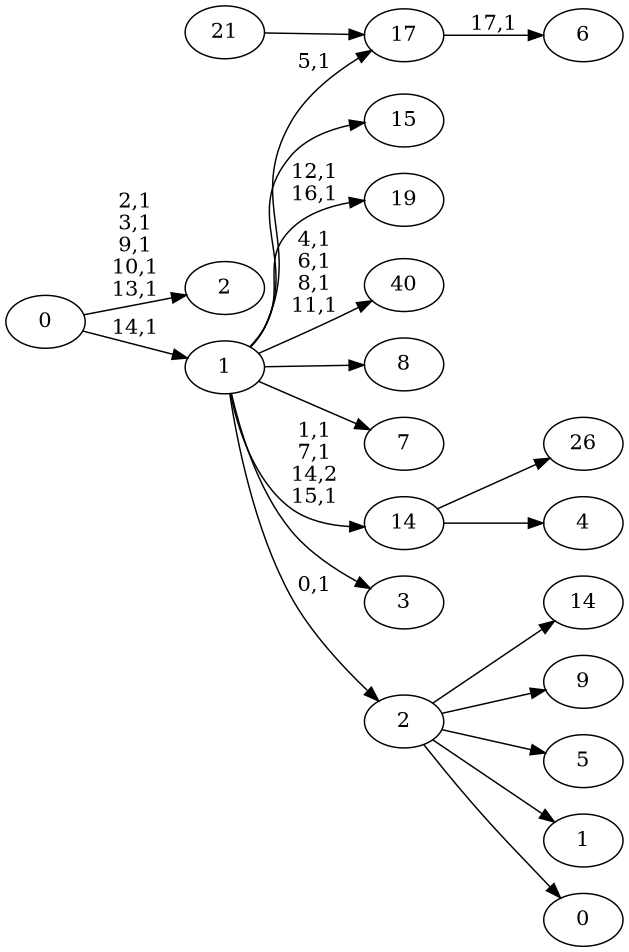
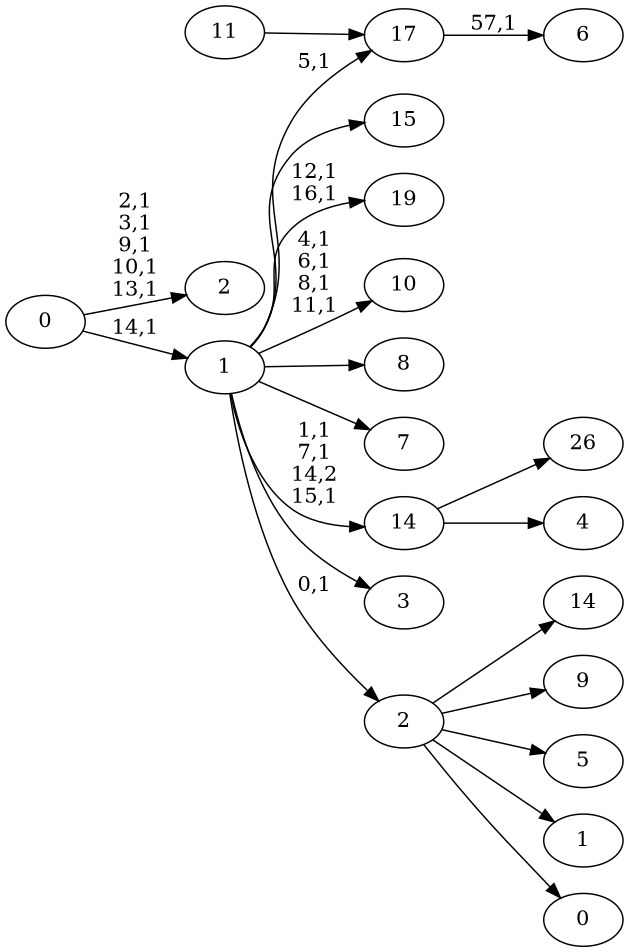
(494, 24) -> (494, 24)
(225, 32) -> (225, 32)
(404, 285) -> (404, 285)
